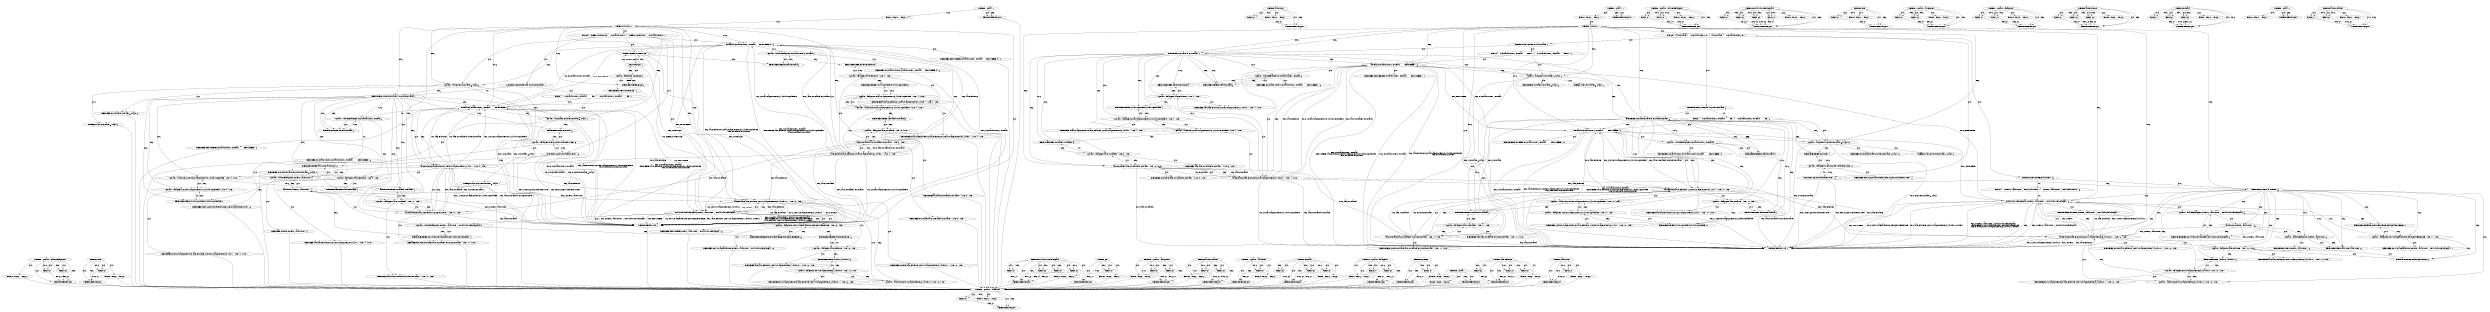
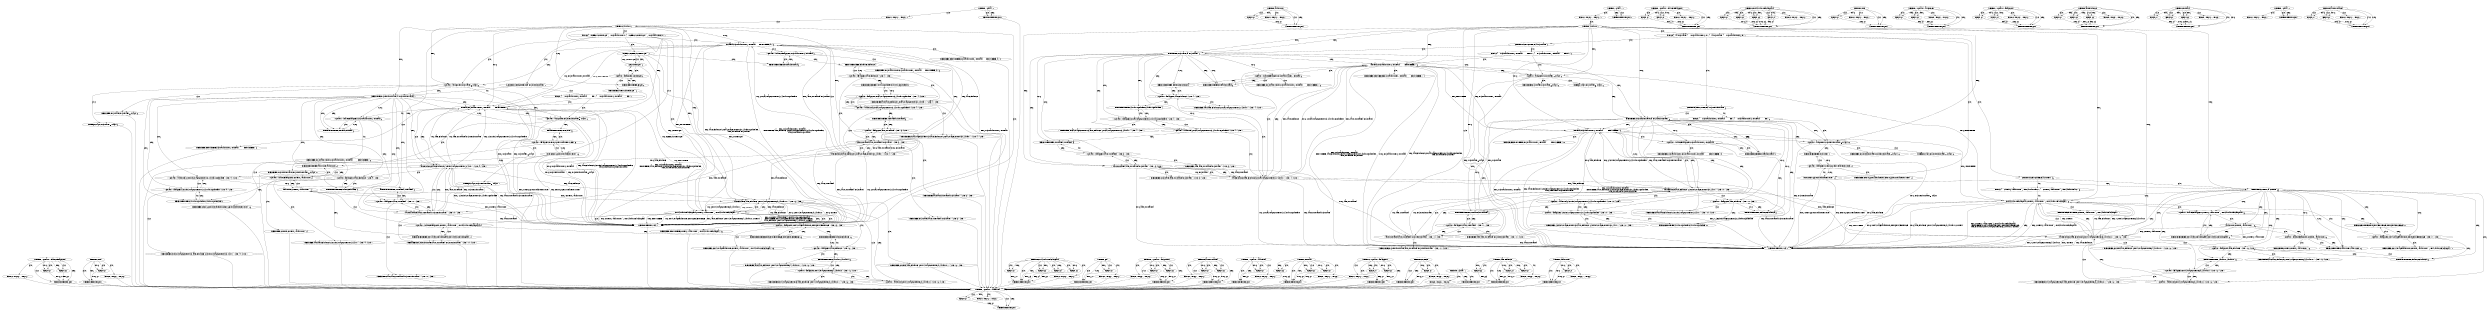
(629, 81) -> (629, 81)
